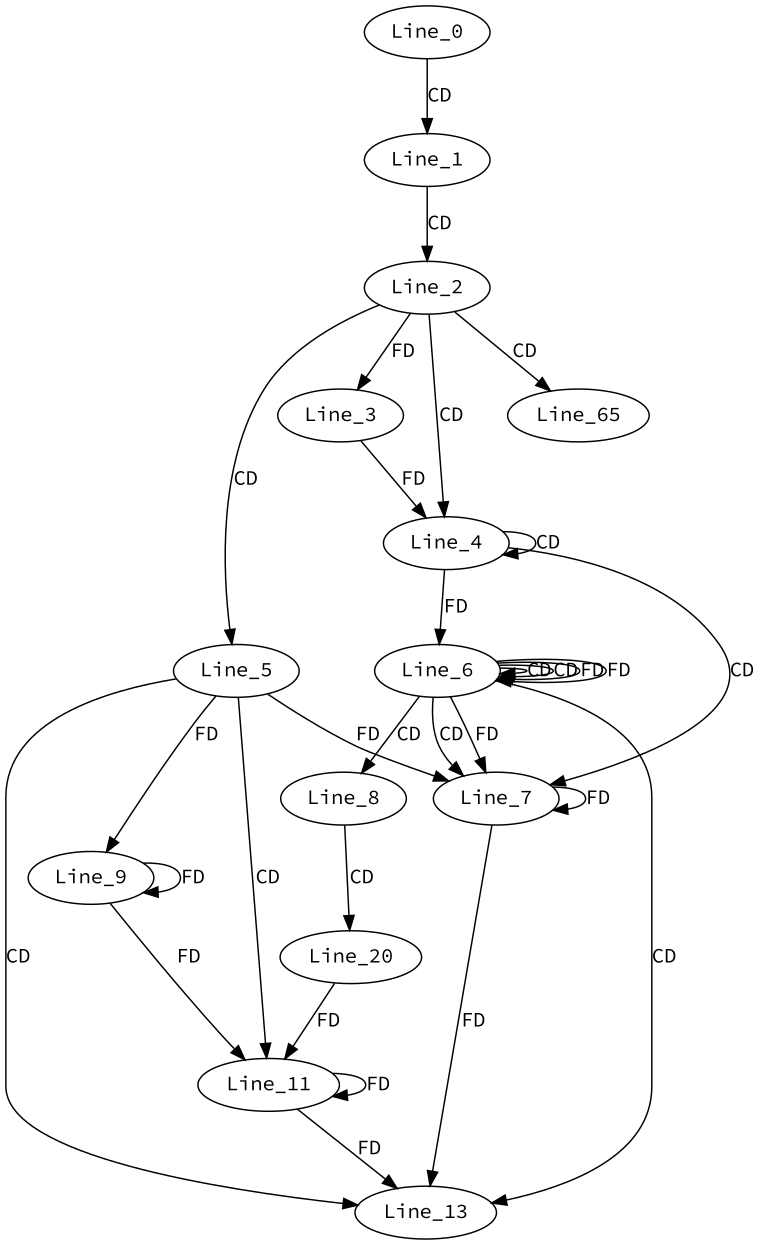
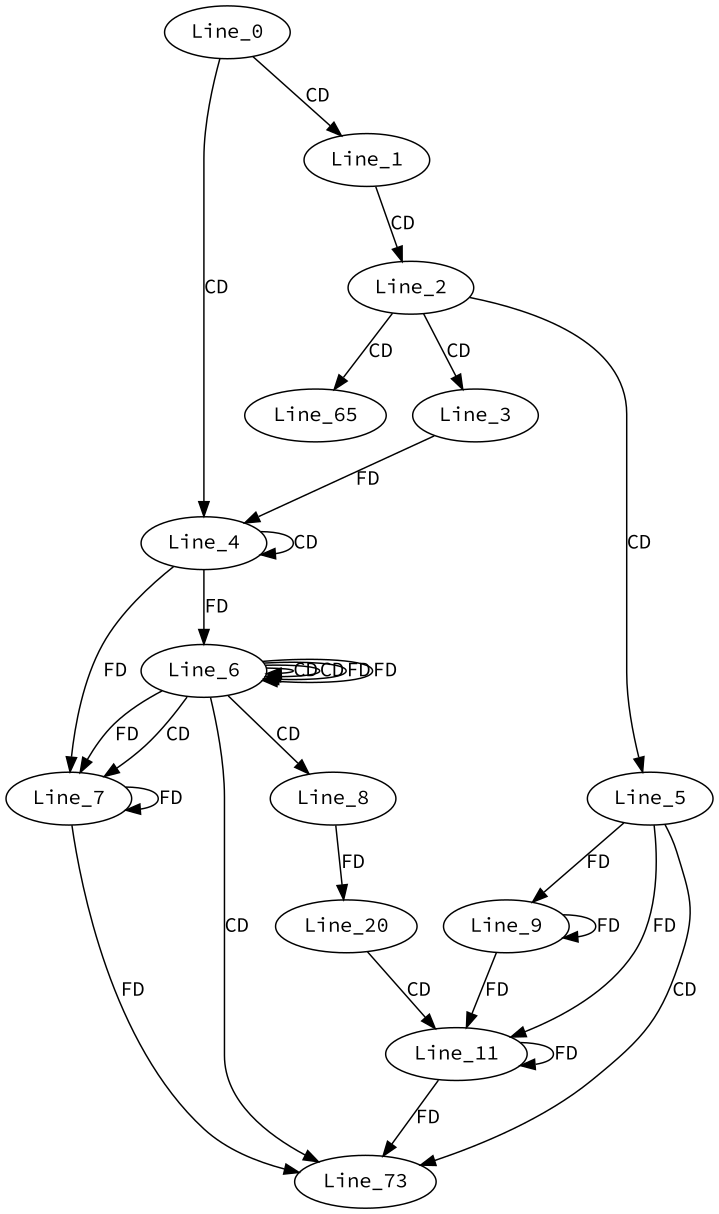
(403, 352) -> (459, 352)
(436, 408) -> (204, 279)
(742, 671) -> (115, 671)
(348, 742) -> none
(268, 878) -> (664, 926)
(362, 878) -> (353, 862)
(328, 1021) -> (419, 990)
(426, 1213) -> (365, 1182)
